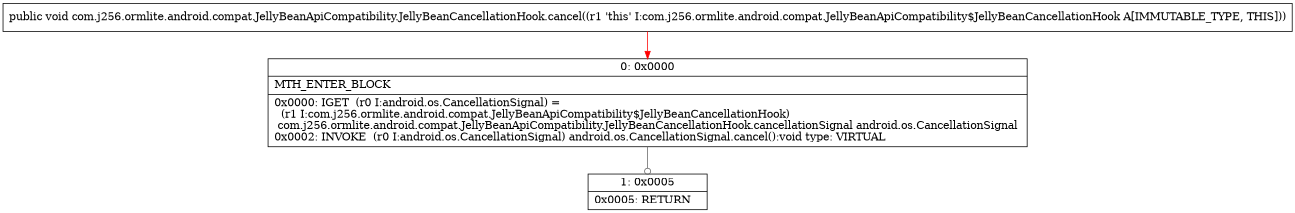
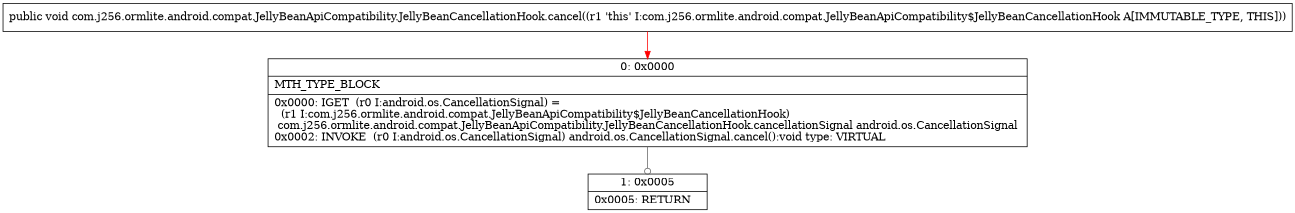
(333, 85) -> (327, 85)
